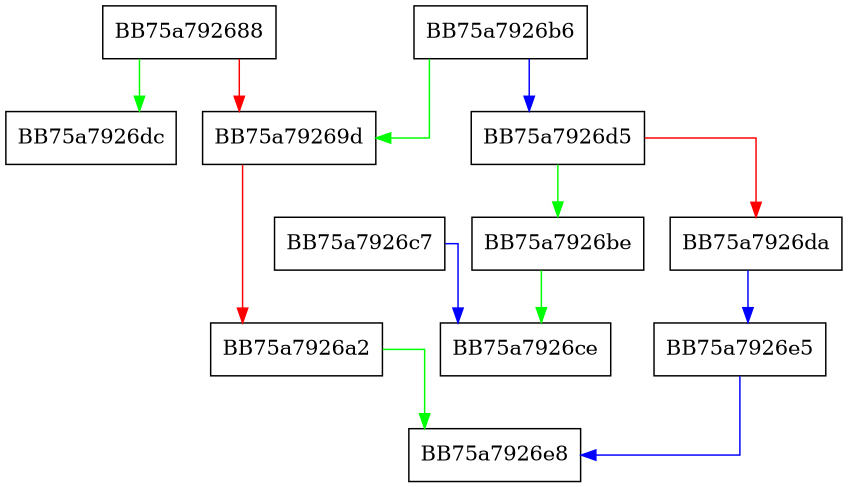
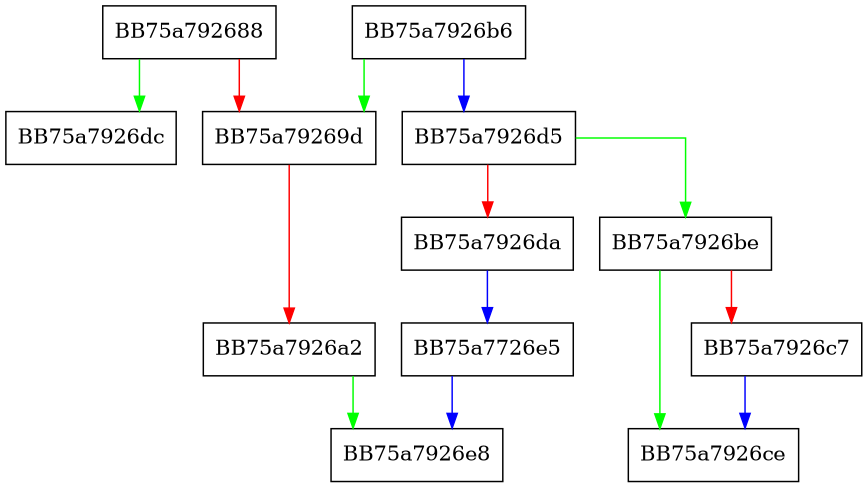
none -> (731, 289)
(740, 349) -> (487, 349)
